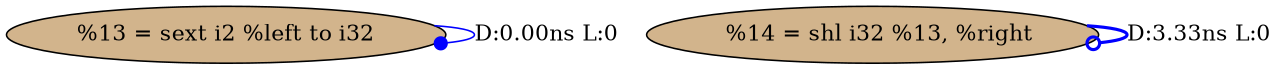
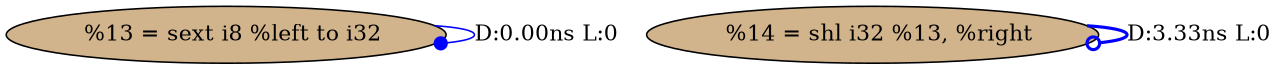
(226, 35) -> (226, 35)
